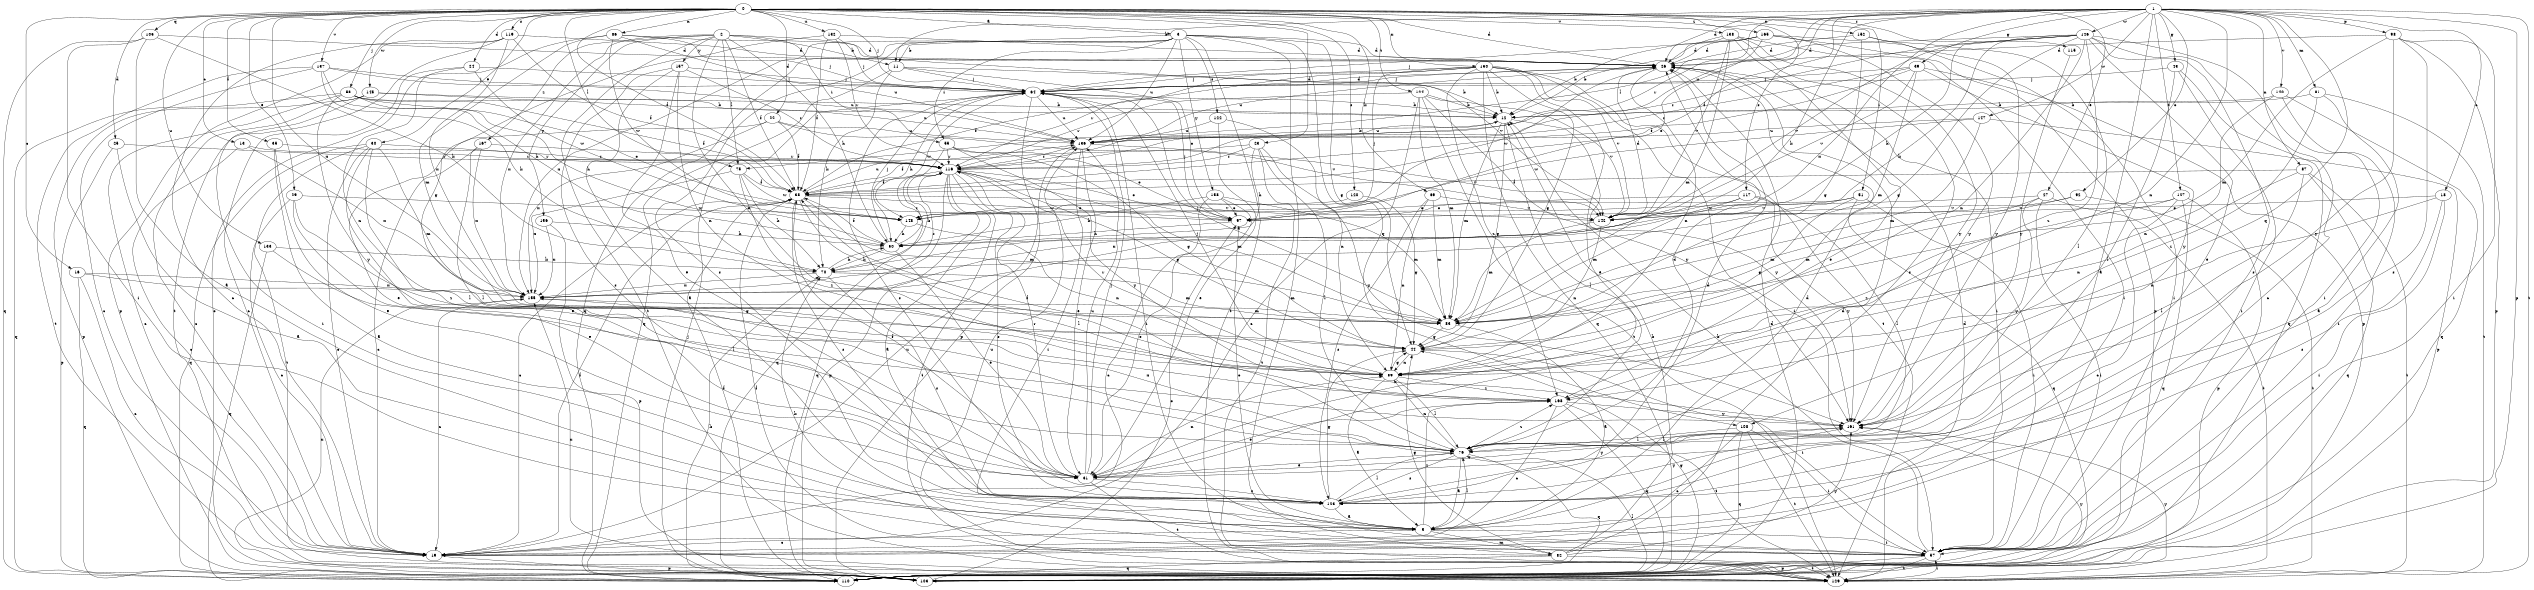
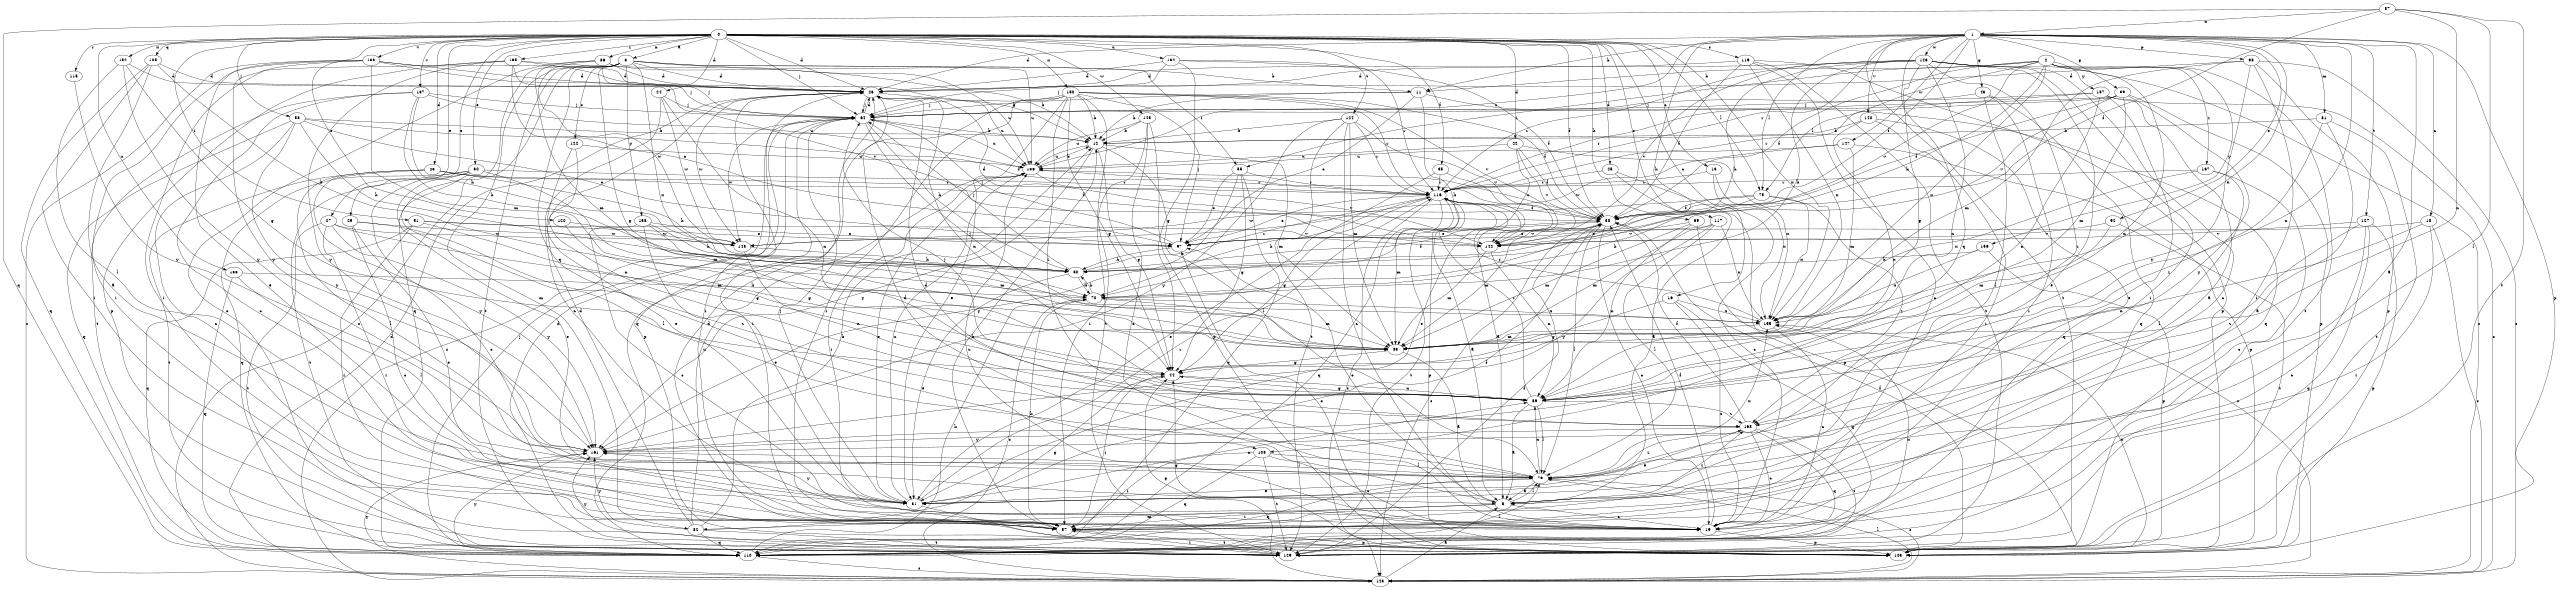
(2263, 49) -> (2181, 22)
(1201, 488) -> (1062, 577)
